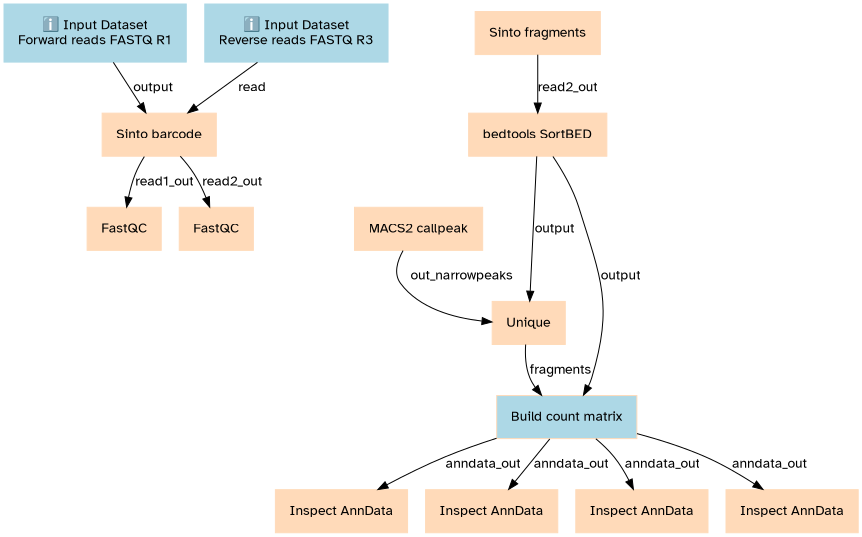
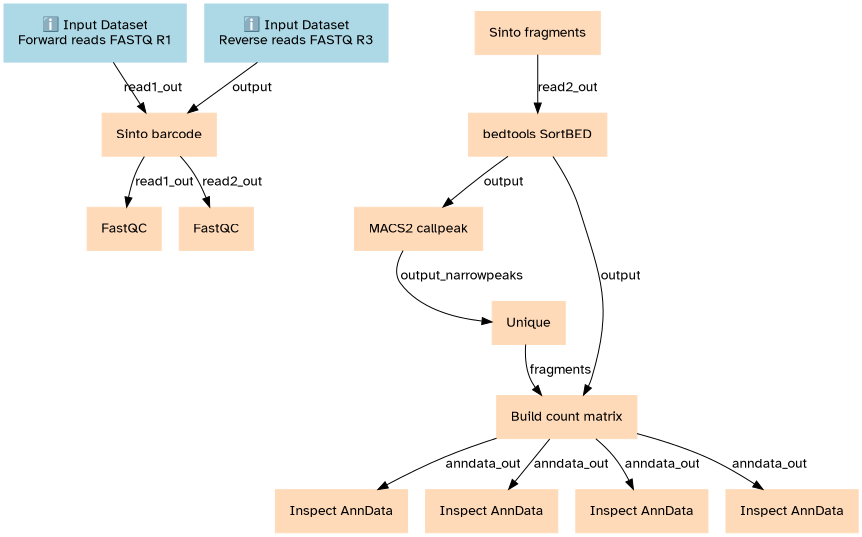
(153, 88) -> (153, 88)
(252, 88) -> (252, 88)
(533, 224) -> (479, 178)
(462, 276) -> (462, 276)
(567, 417) -> (567, 417)
